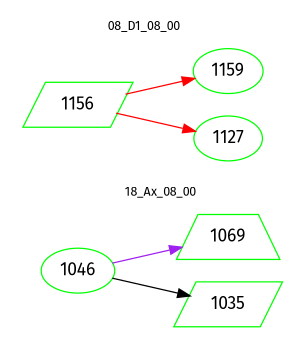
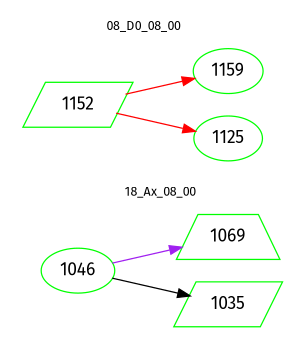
(144, 27) -> (144, 27)
(78, 105) -> (78, 105)
(228, 138) -> (228, 138)
